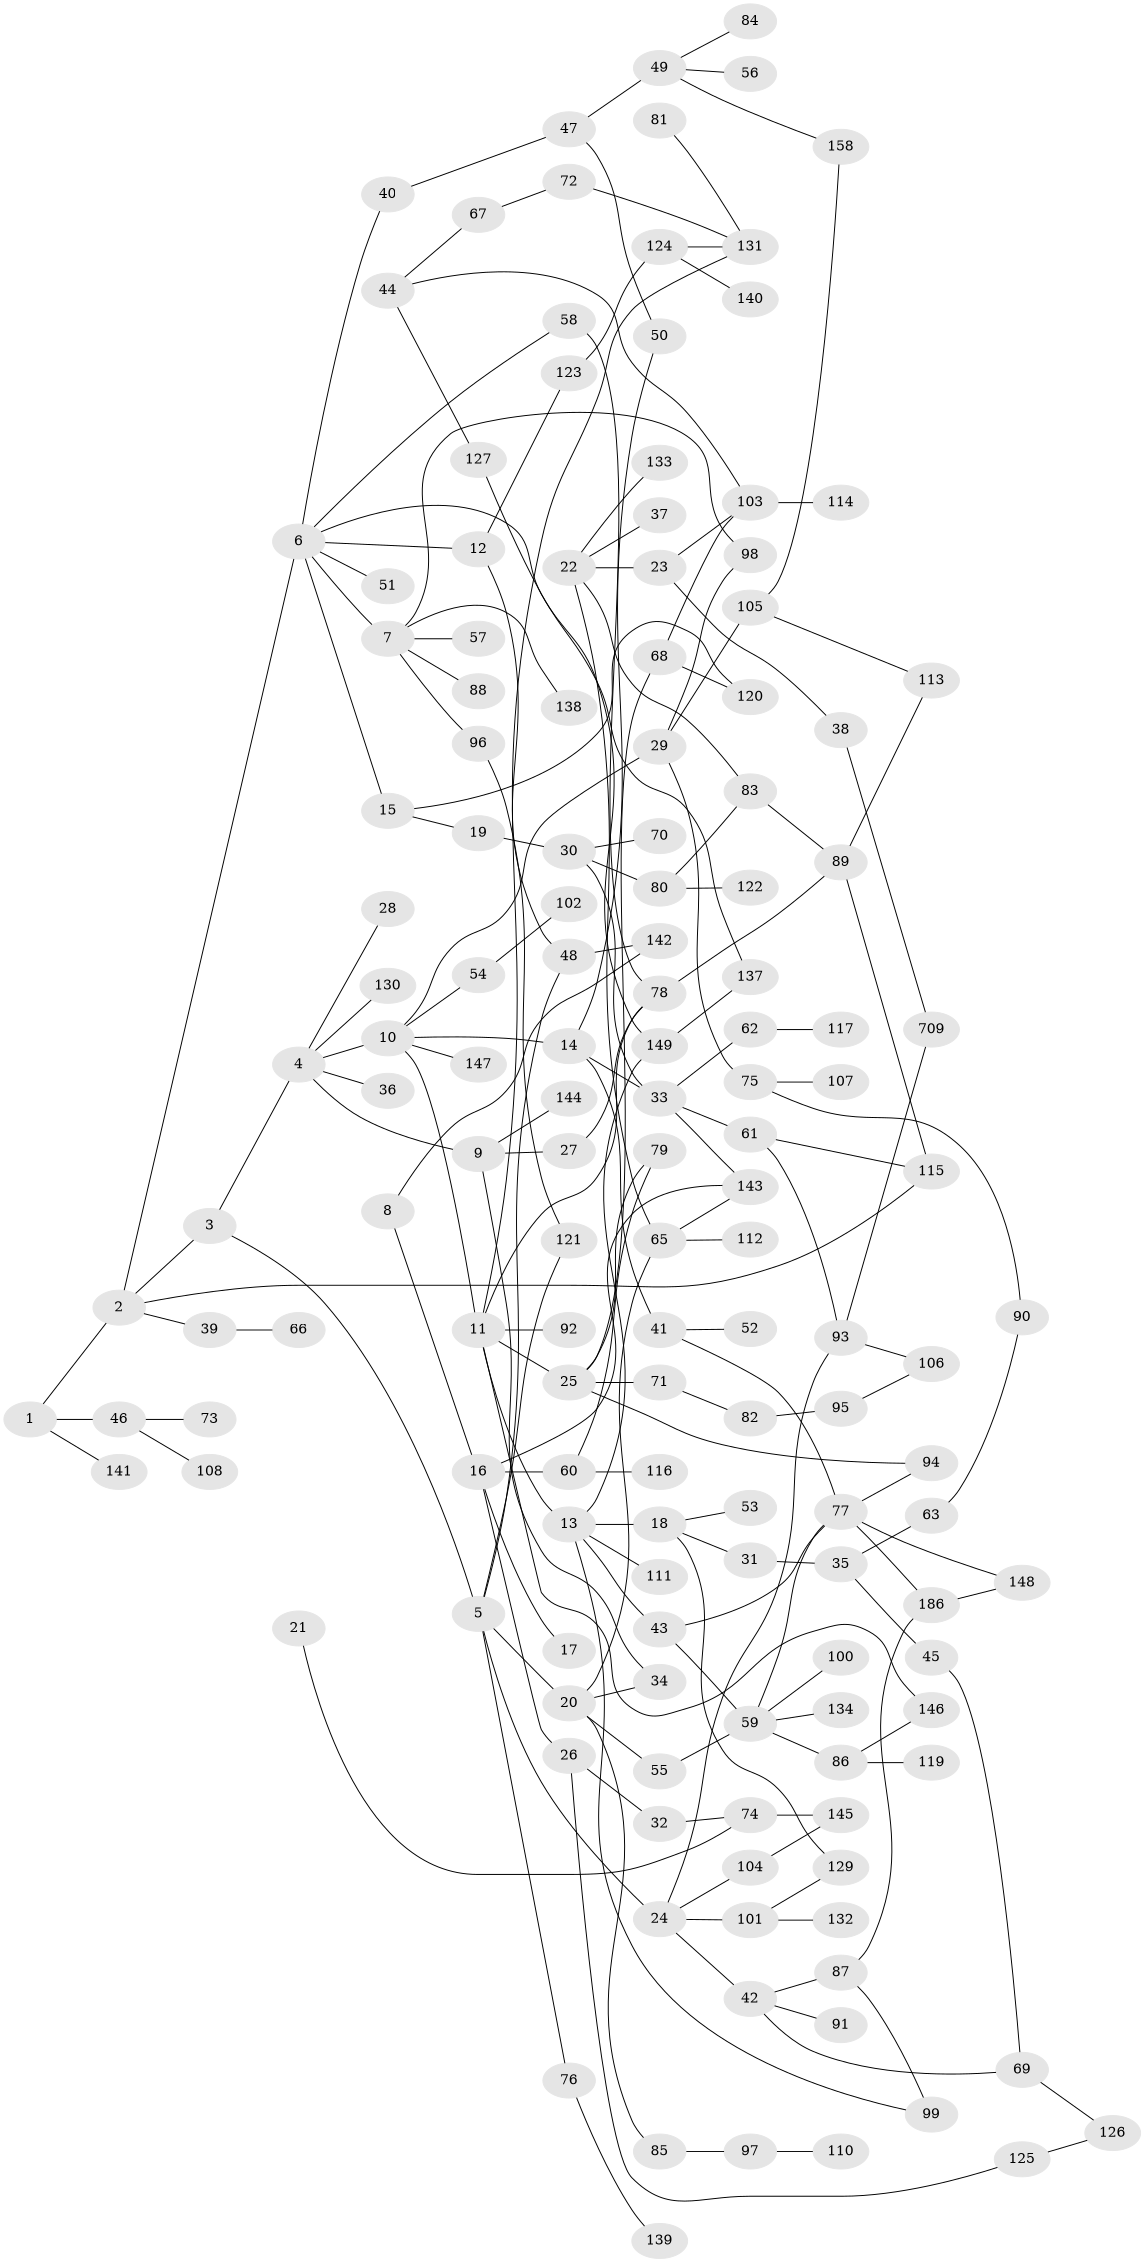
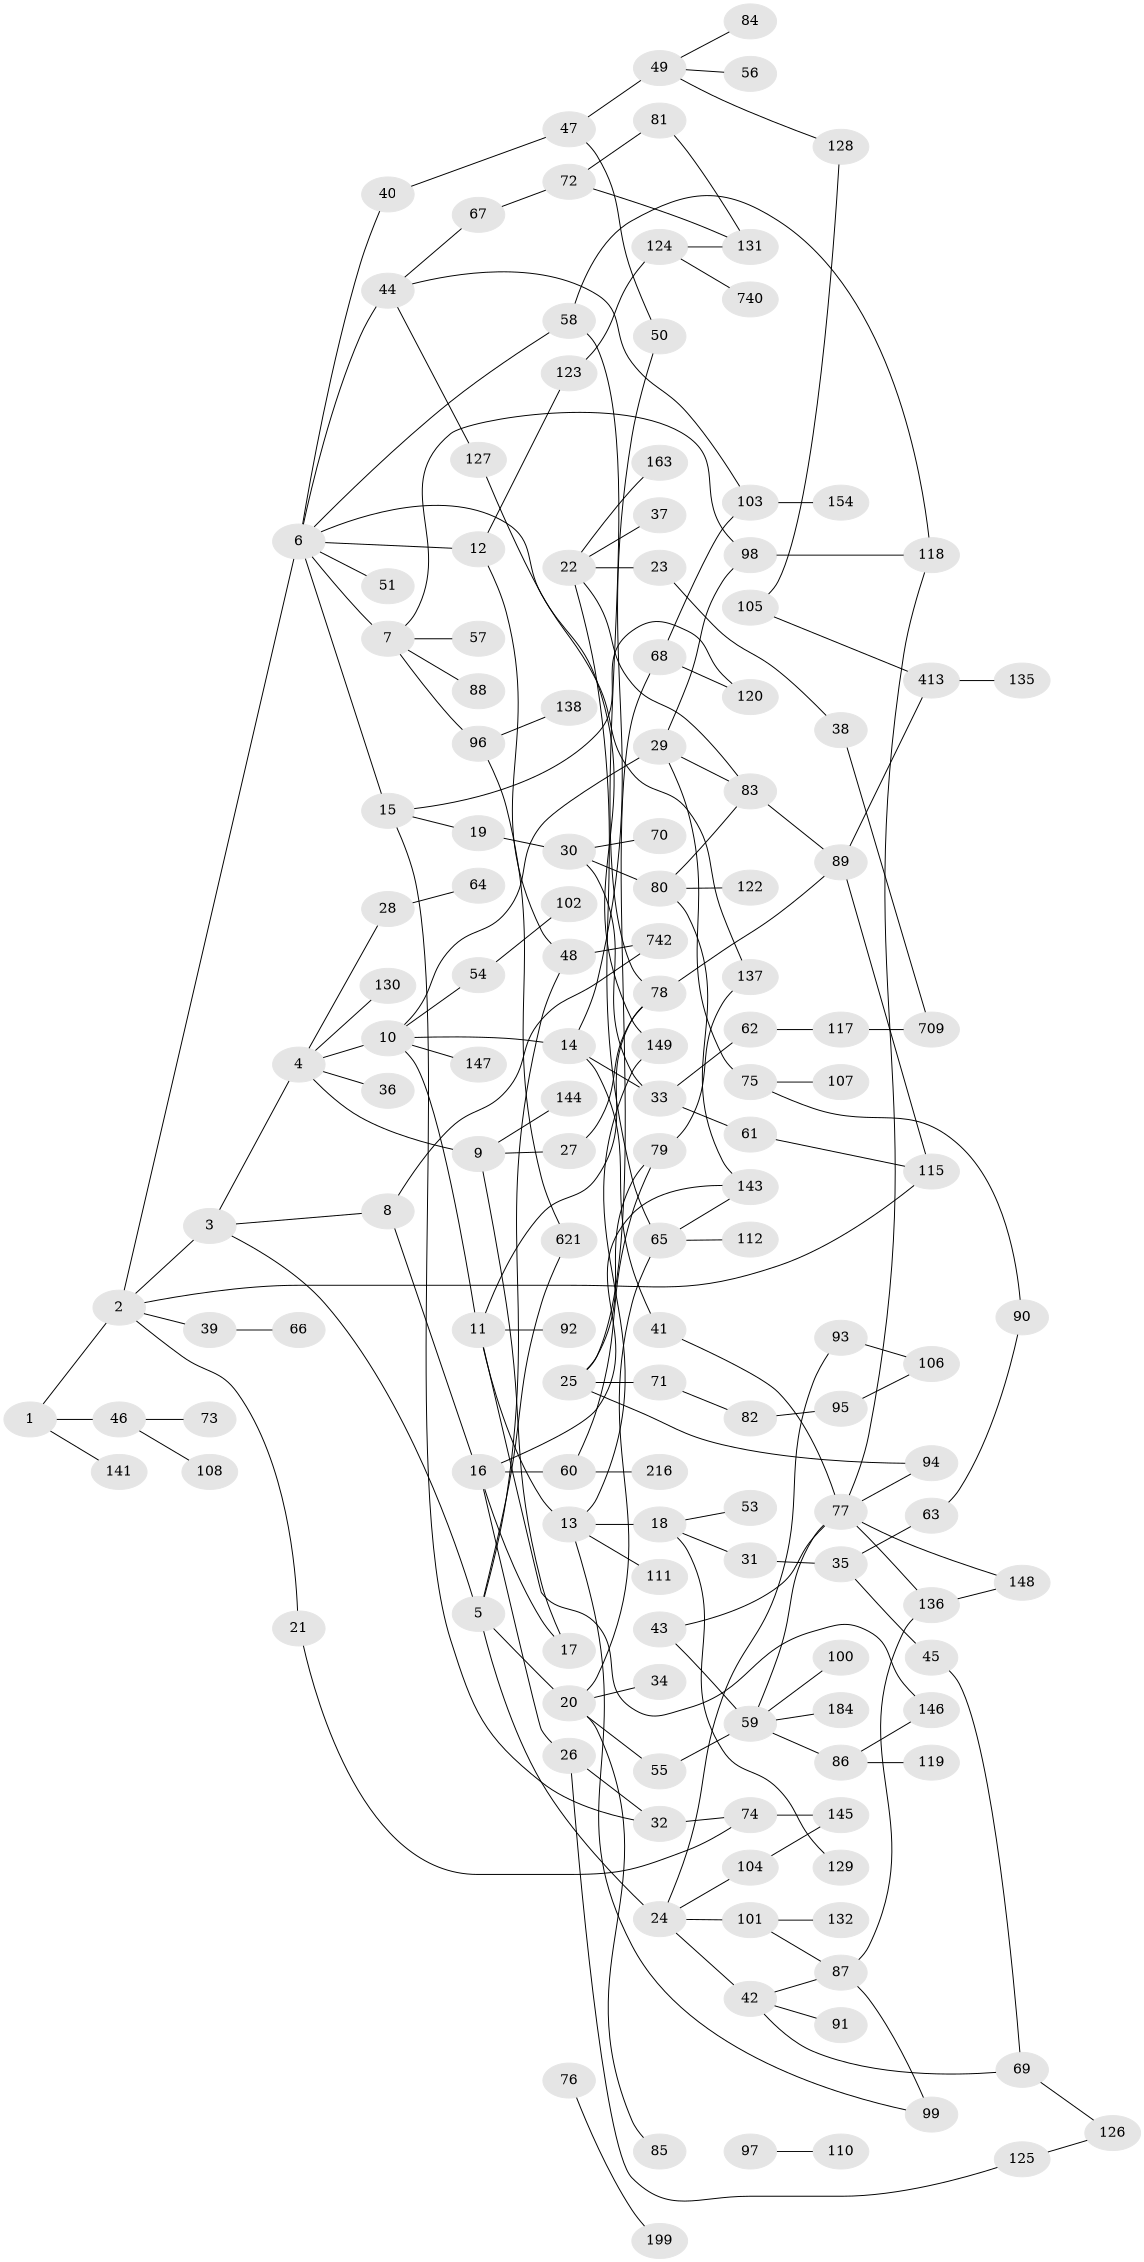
(841, 147) -> (841, 147)
none -> (614, 151)
(750, 299) -> (750, 299)
none -> (332, 413)
(660, 463) -> (660, 463)
(841, 503) -> (841, 503)
(705, 535) -> none
none -> (932, 555)
(529, 607) -> none
(498, 609) -> (523, 726)
(932, 681) -> (932, 681)
none -> (1022, 681)
(702, 683) -> (705, 769)
none -> (479, 886)
(660, 941) -> (660, 941)
(699, 1016) -> (697, 1104)
(705, 1143) -> (707, 988)
(886, 1184) -> (884, 1030)
none -> (299, 1219)
(811, 1230) -> none
(569, 1241) -> (569, 1241)
(750, 1329) -> none
(534, 1362) -> none
none -> (426, 1369)
(510, 1402) -> (512, 1346)
none -> (262, 1438)
(660, 1472) -> (660, 1472)
(613, 1578) -> none
(932, 1605) -> (932, 1605)
(841, 1710) -> (841, 1710)
(524, 1847) -> none
(796, 1894) -> (796, 1947)
(705, 2152) -> none
(660, 2241) -> (660, 2241)
